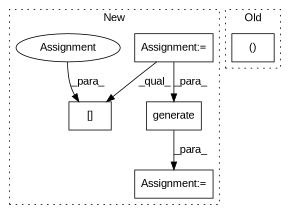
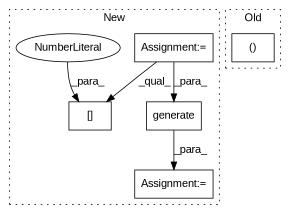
(68, 48) -> (68, 48)
